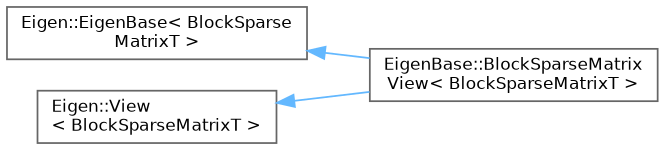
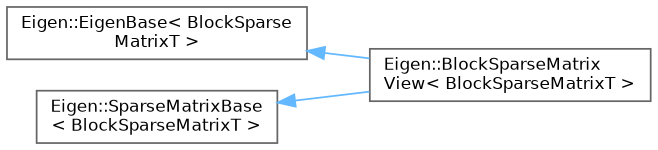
(514, 75) -> (510, 75)
(157, 117) -> (157, 117)
